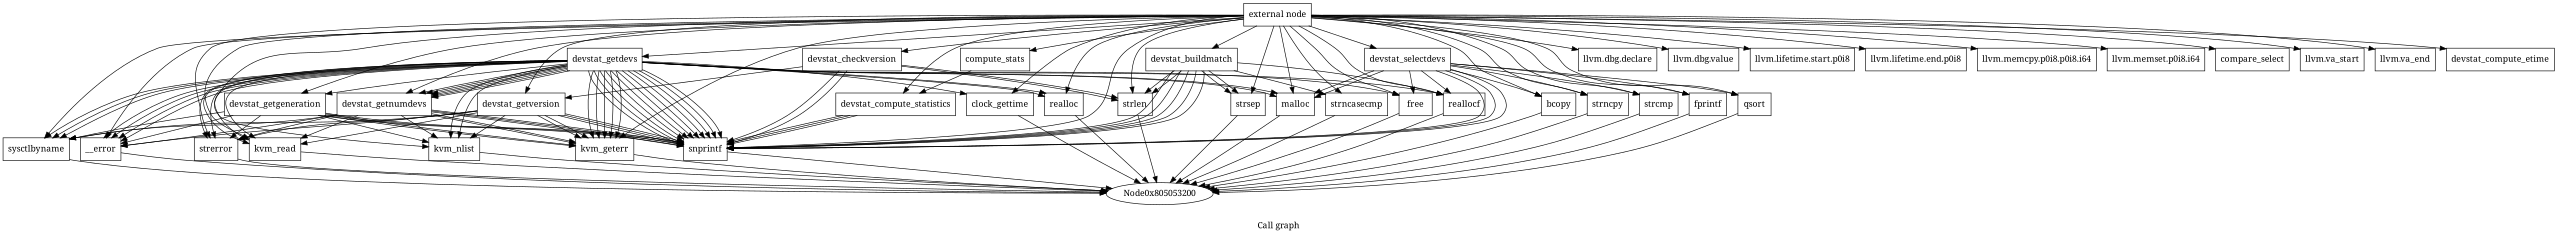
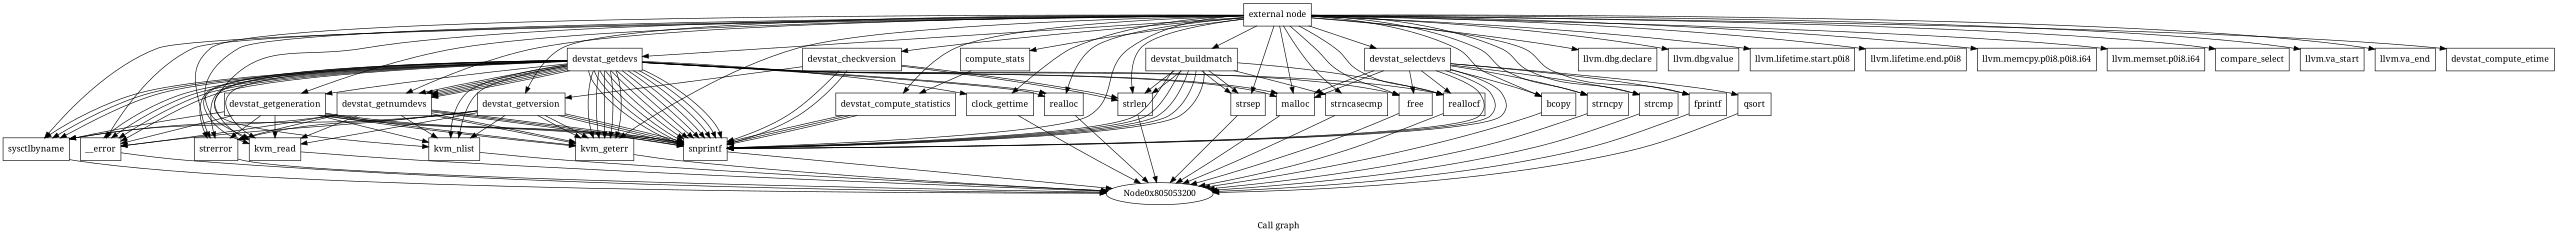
(1548, 49) -> none
none -> (275, 124)
